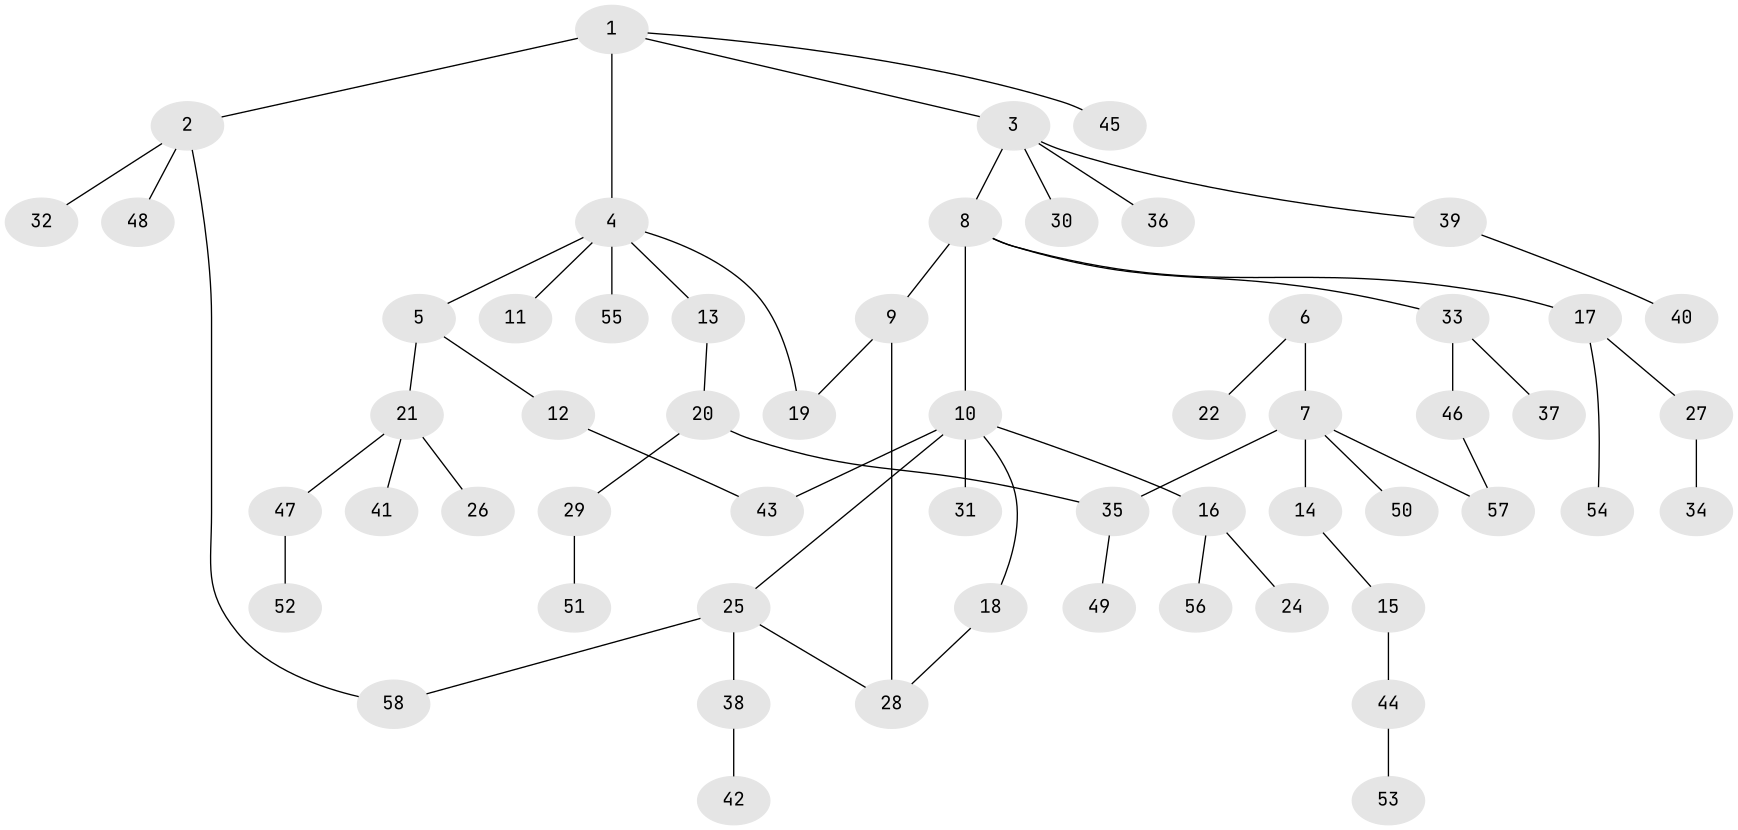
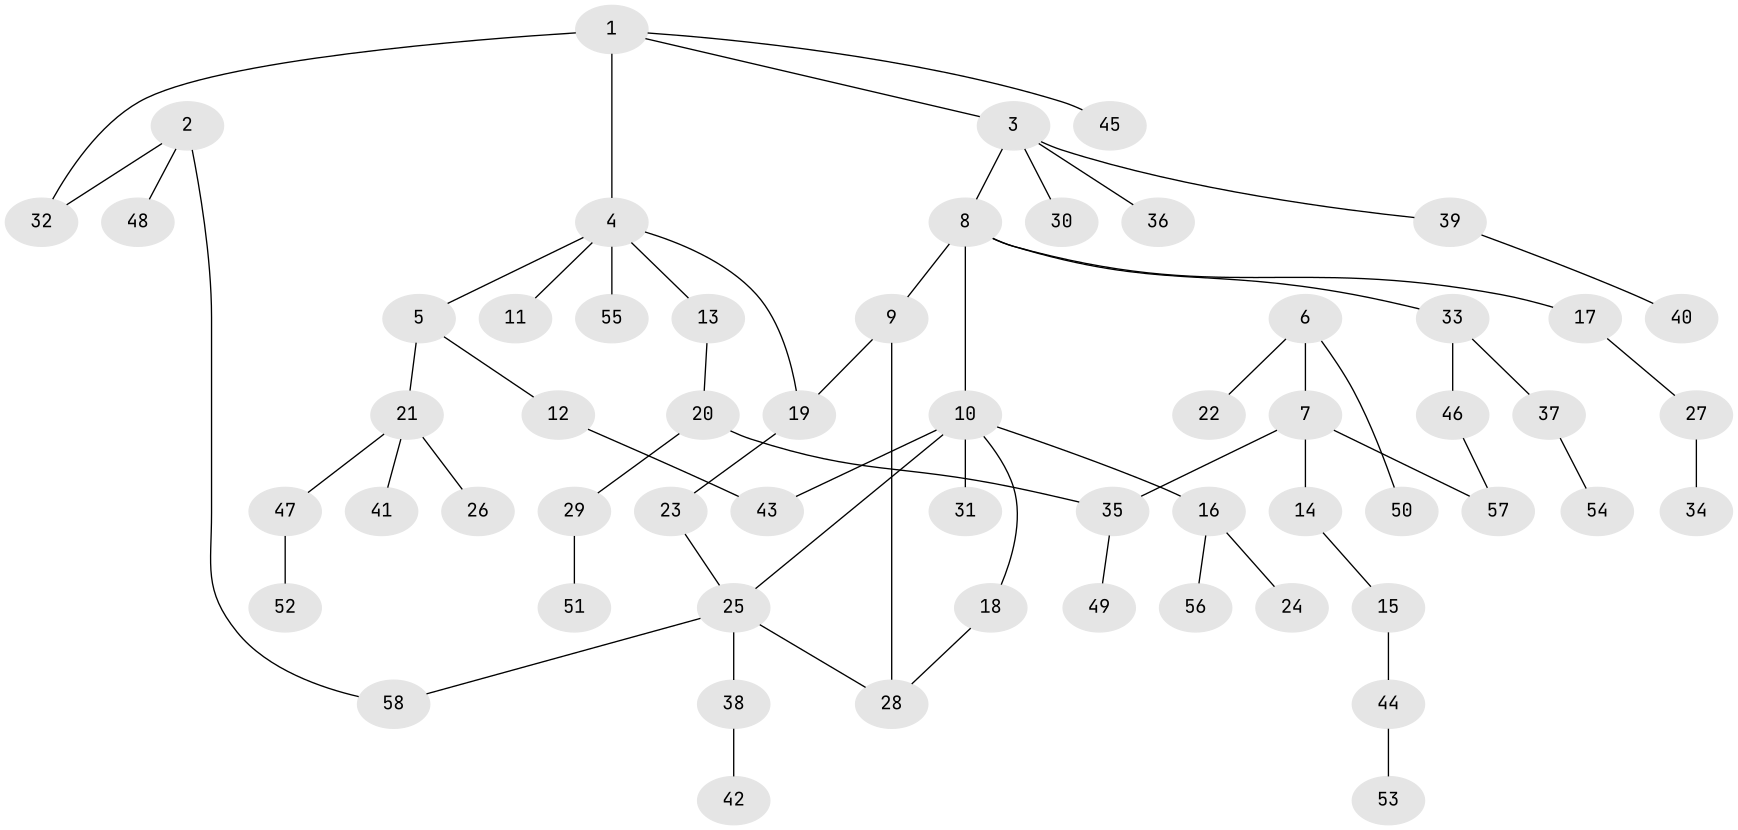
(400, 78) -> (290, 62)
(1599, 415) -> (1573, 463)
(1353, 463) -> (1364, 411)
none -> (671, 511)
